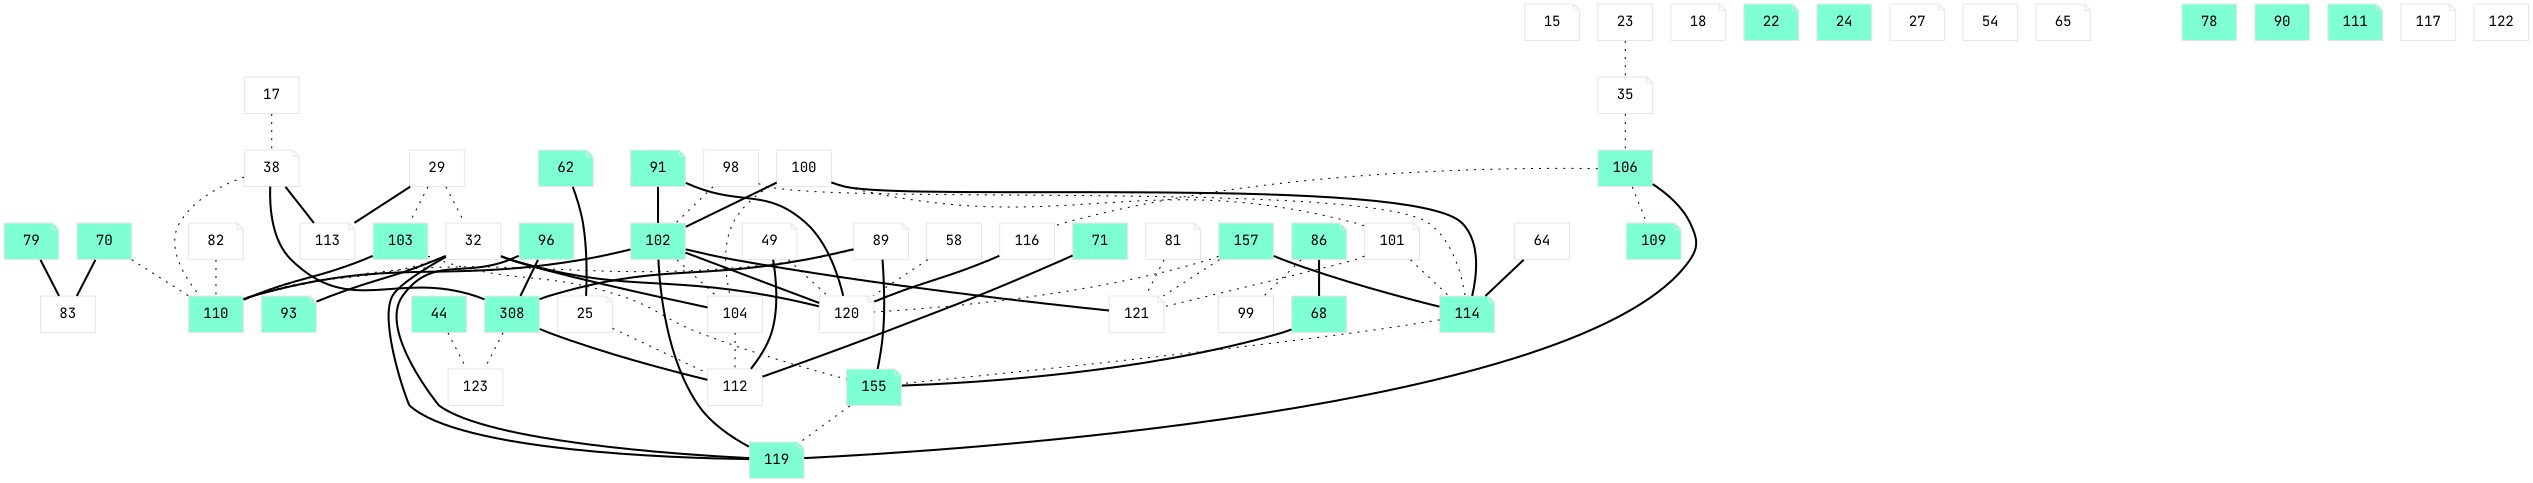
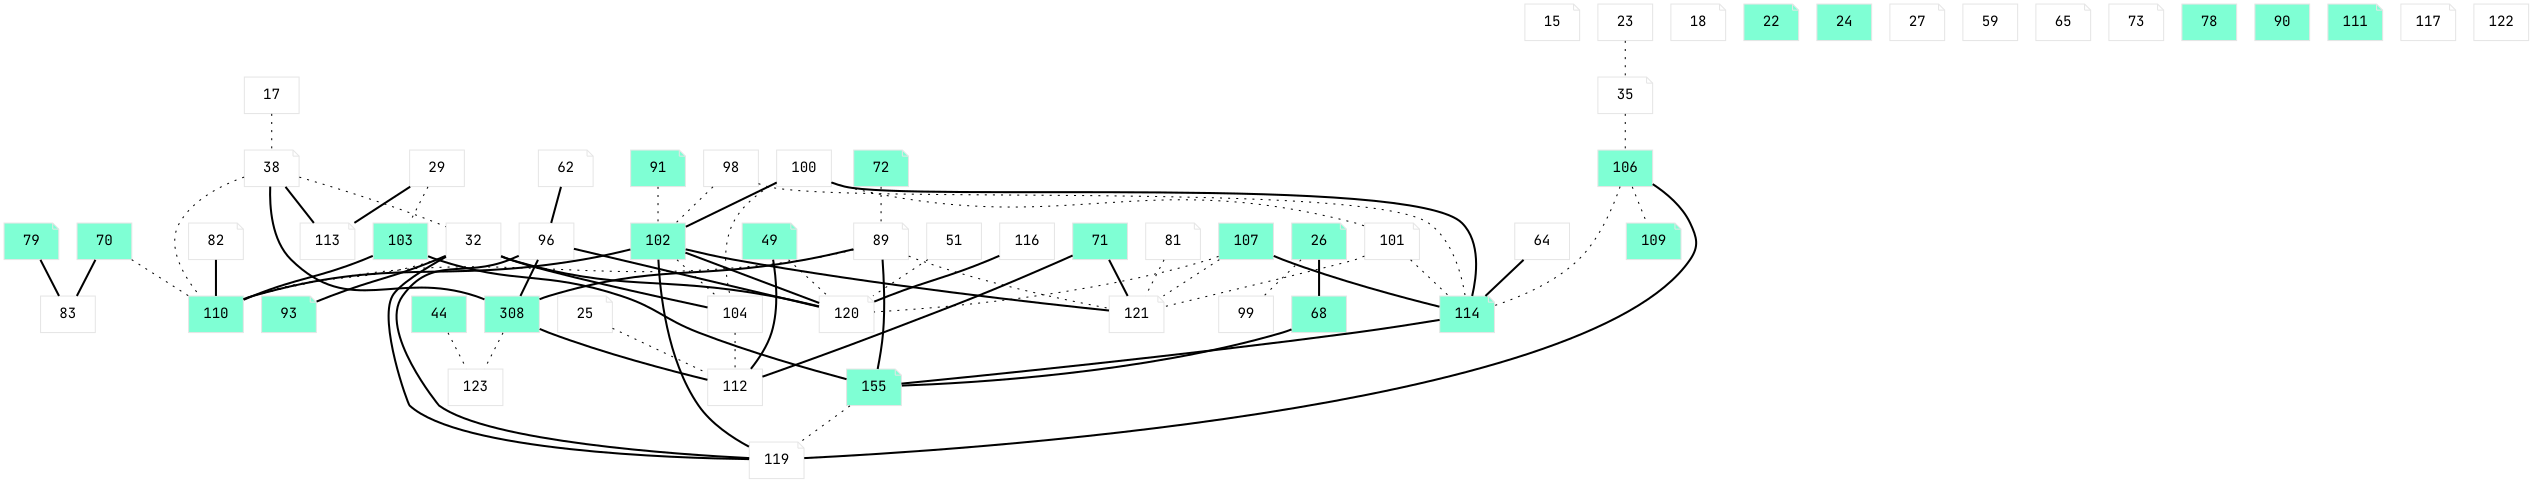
(1990, 22) -> (1990, 22)
none -> (2136, 22)
(566, 168) -> (566, 168)
none -> (881, 168)
(1324, 179) -> (1574, 263)
(455, 205) -> (373, 200)
(658, 205) -> (658, 205)
(787, 210) -> (709, 281)
(546, 241) -> (546, 241)
(585, 241) -> (556, 205)
(770, 241) -> (770, 241)
(954, 241) -> (954, 241)
(1246, 241) -> (1246, 241)
(1319, 241) -> (1319, 241)
none -> (1117, 275)
(216, 278) -> (216, 278)
none -> (1018, 289)
(641, 304) -> (641, 304)
(1090, 364) -> (1090, 364)
(777, 460) -> (777, 460)
